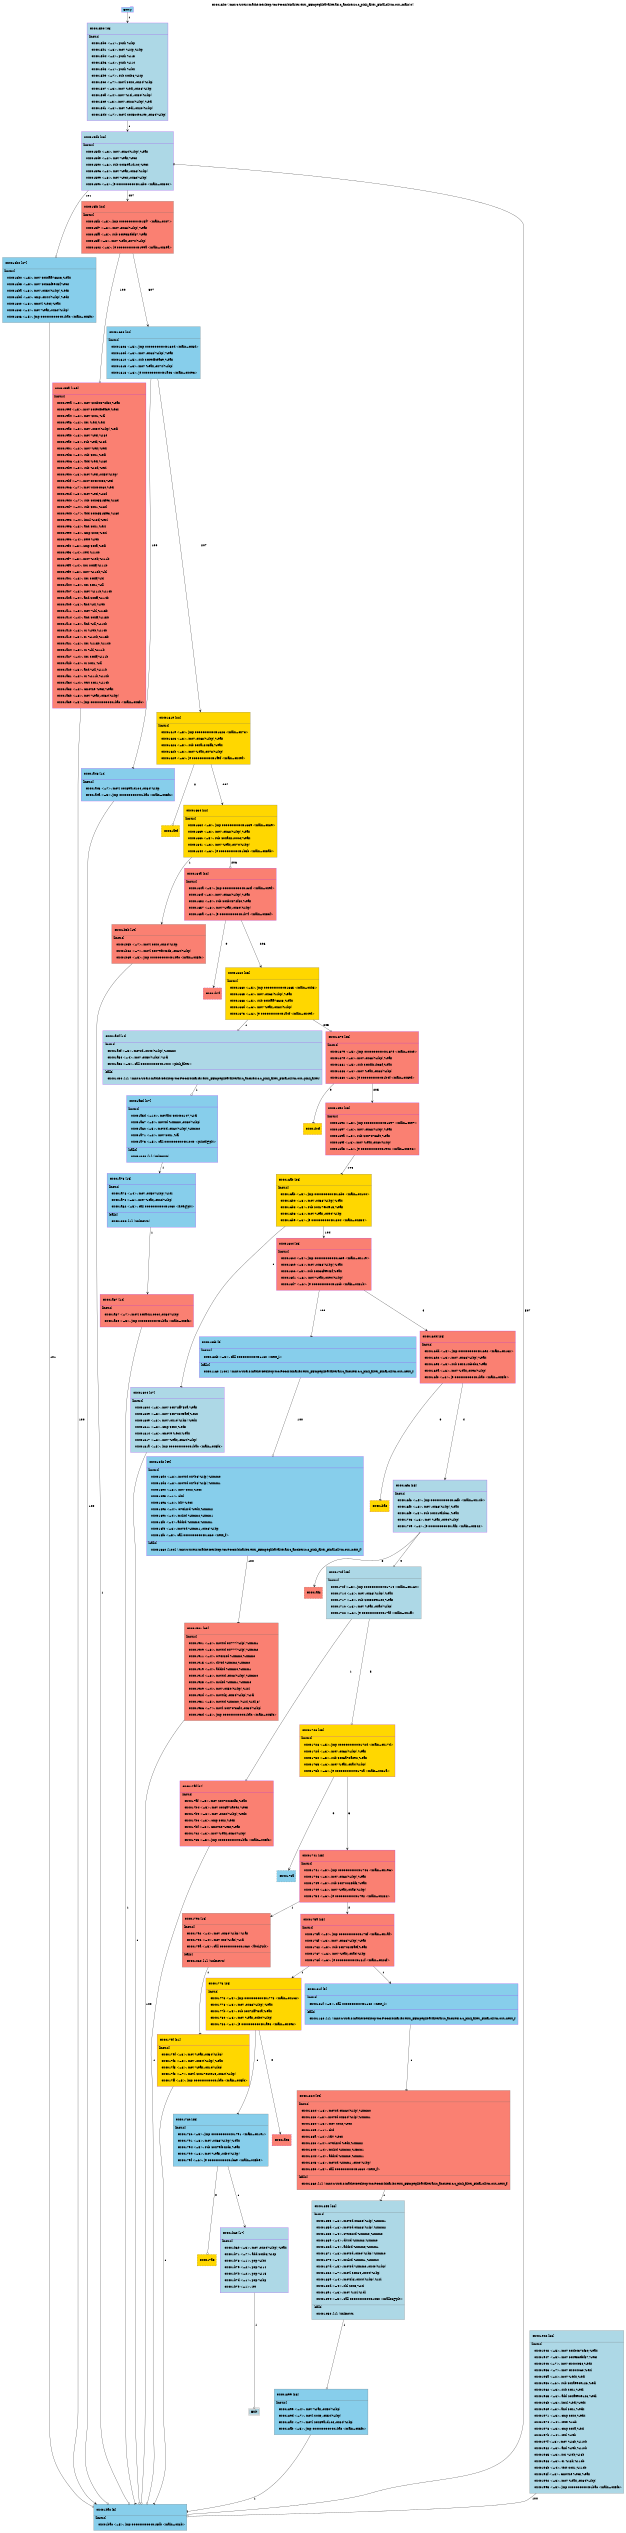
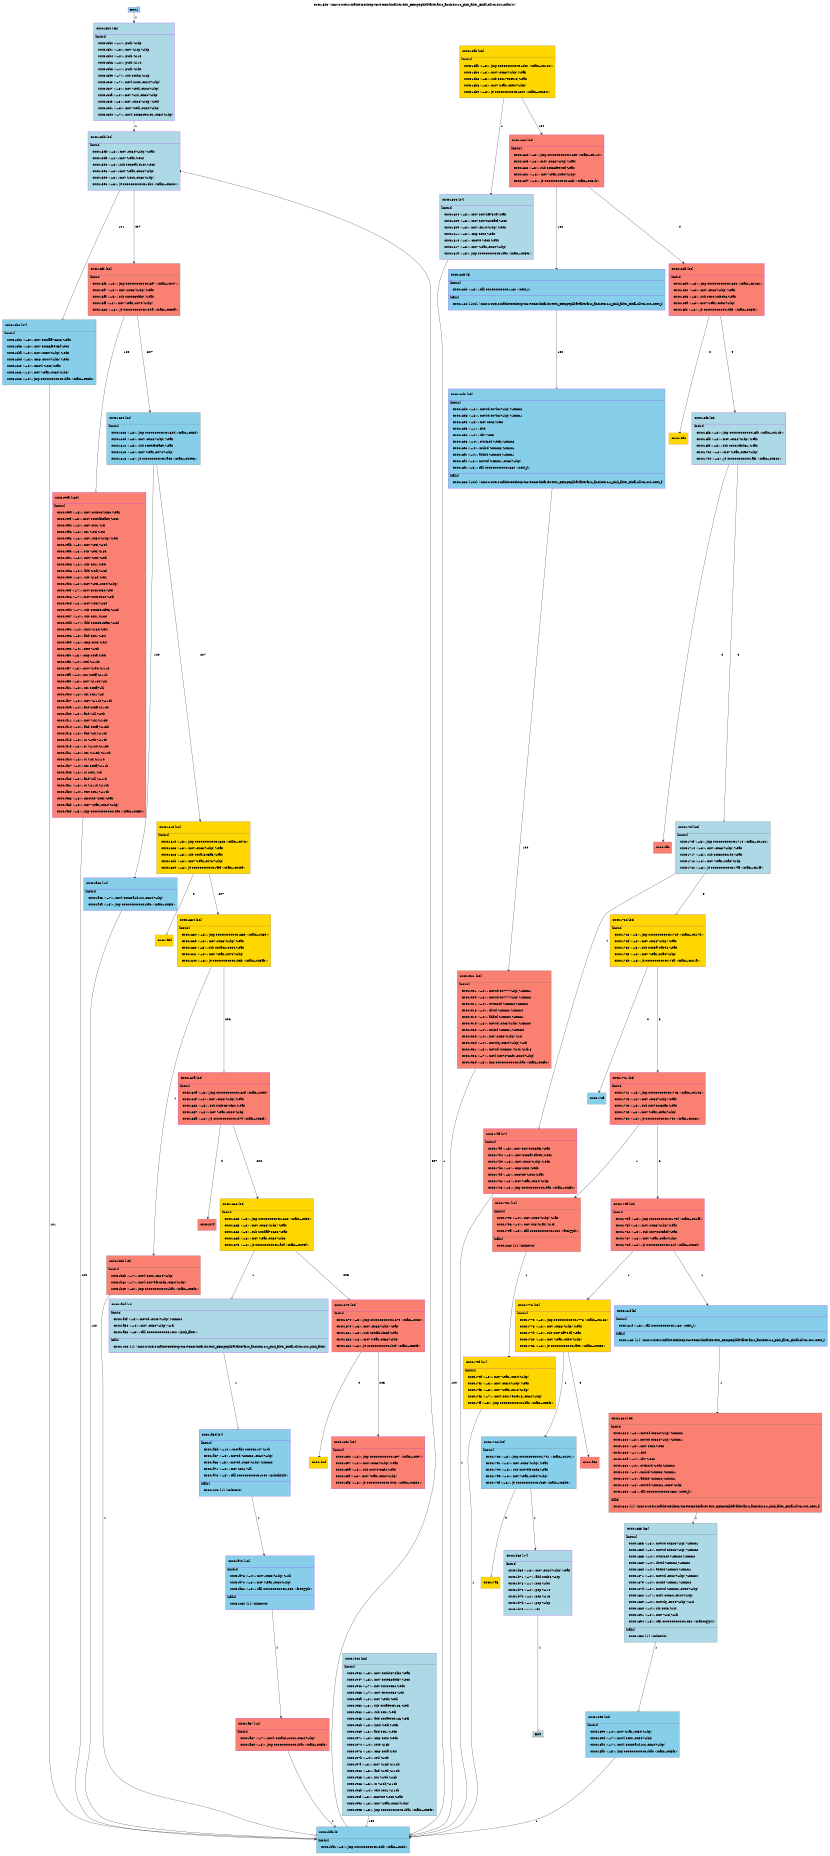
(348, 1164) -> none
